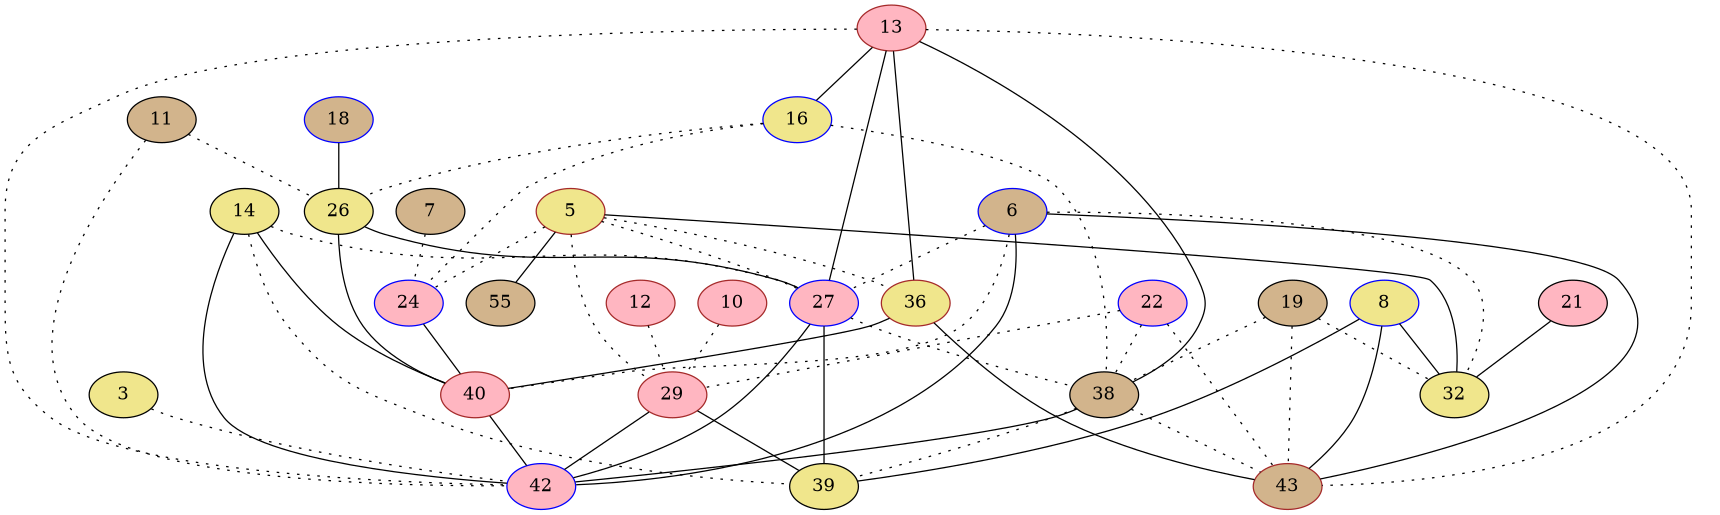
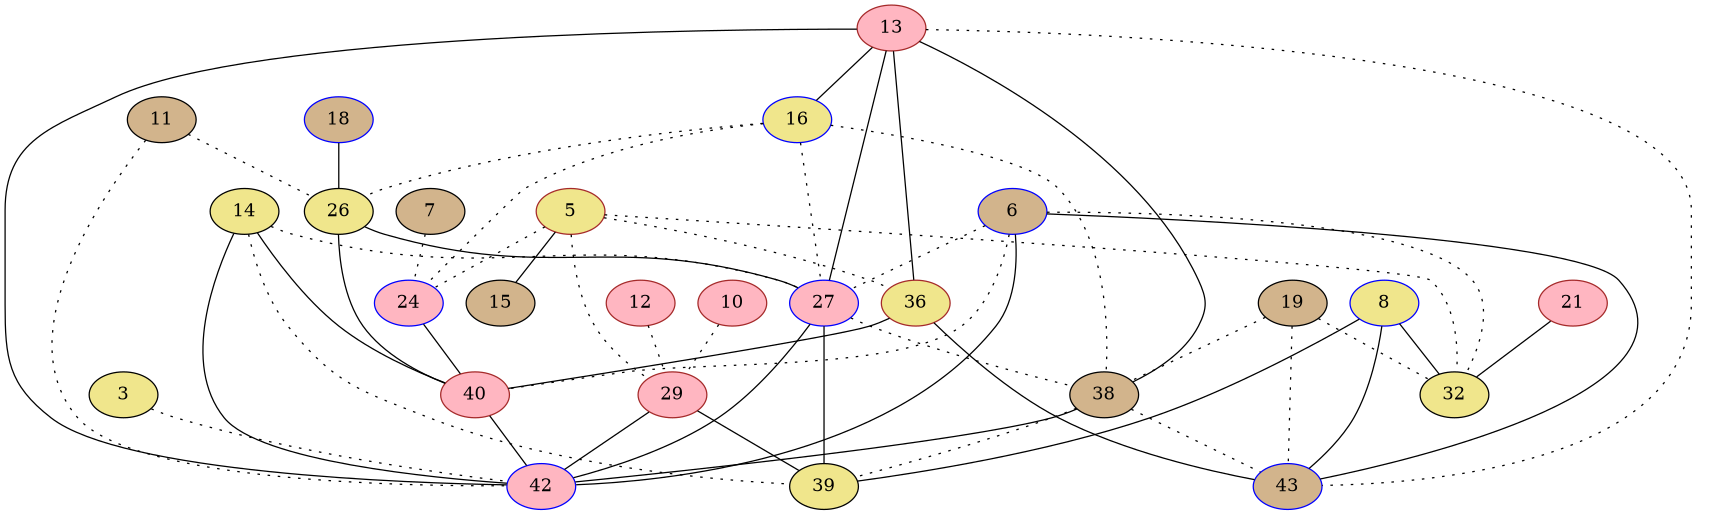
(66, 121) -> (66, 121)
(1067, 246) -> (1067, 246)
(700, 252) -> (811, 211)
(501, 303) -> (501, 303)
(1153, 303) -> none
(1573, 303) -> (1573, 303)
(1288, 487) -> (1288, 487)
